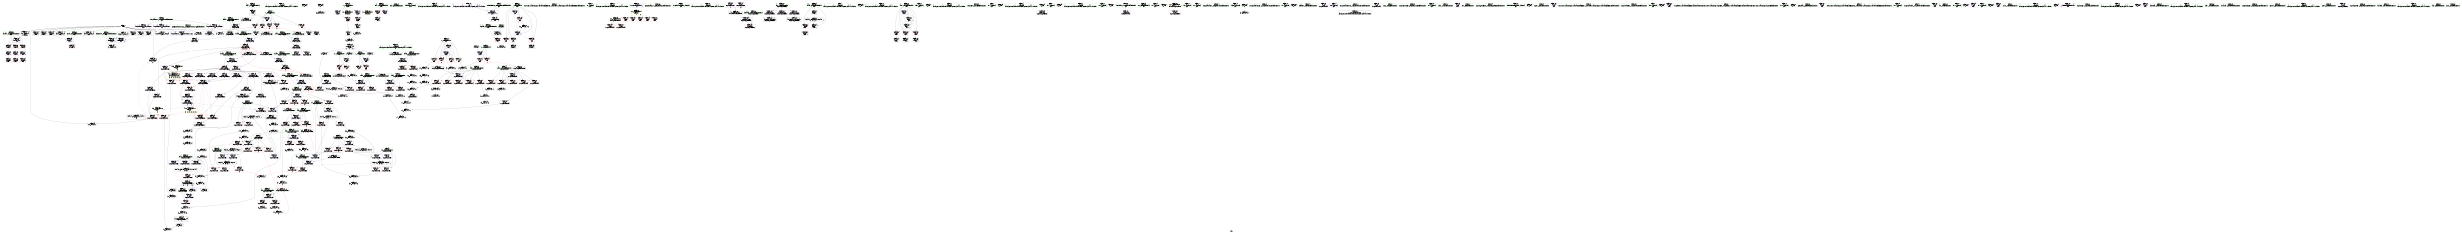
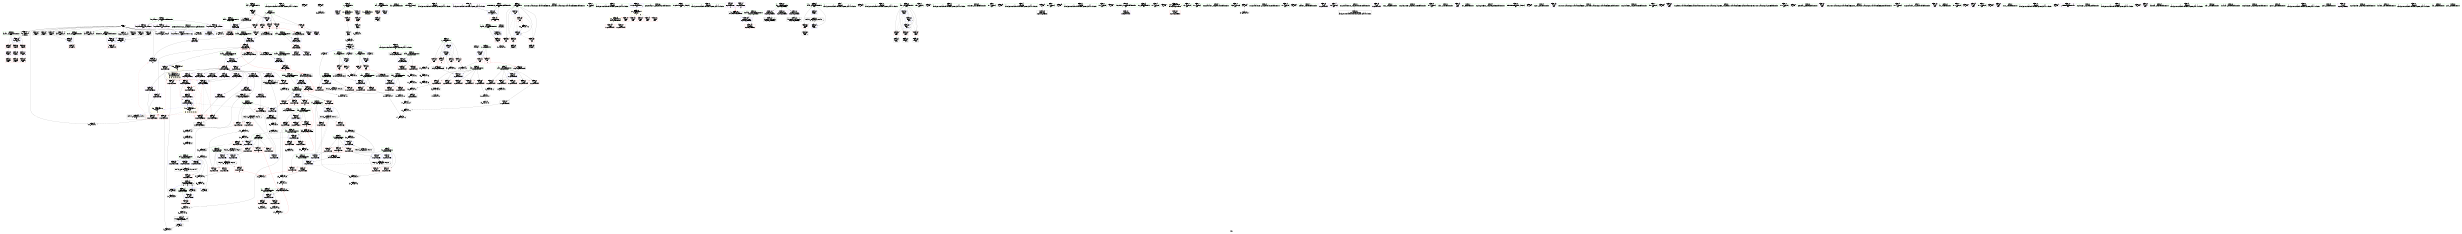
(112, 41) -> (112, 41)
